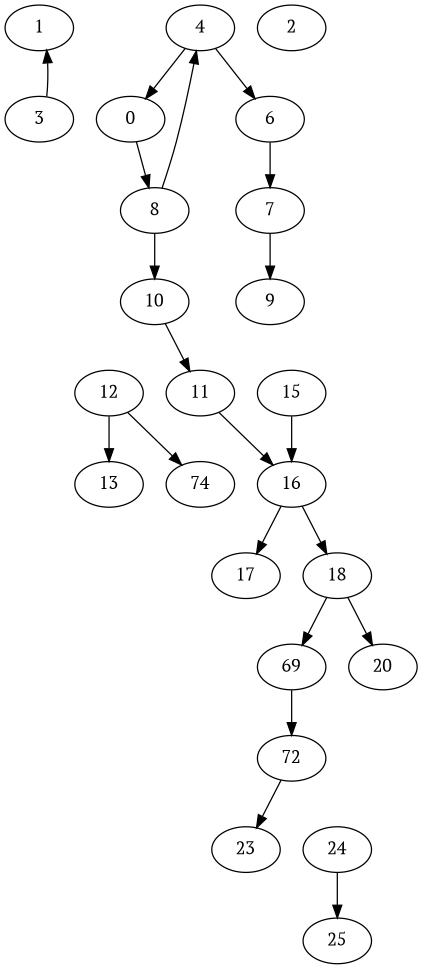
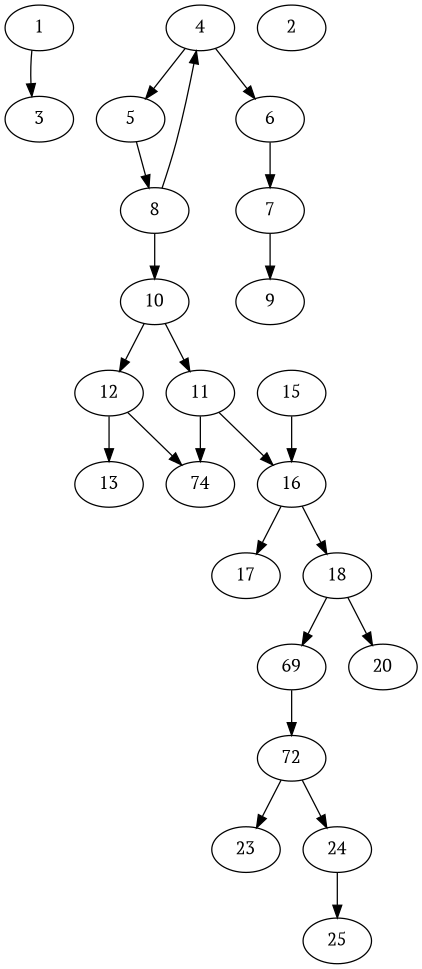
(48, 80) -> (31, 67)
(131, 119) -> (131, 119)
none -> (135, 342)
none -> (200, 433)
none -> (312, 798)
